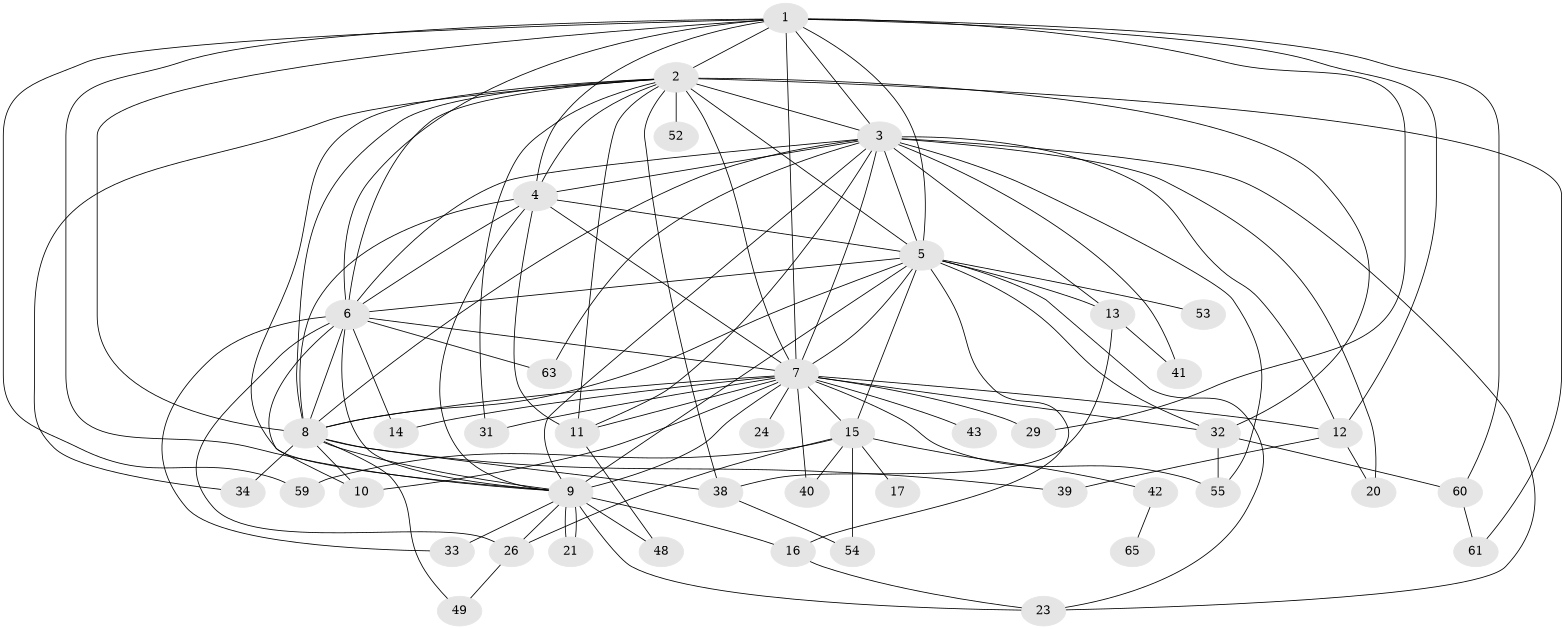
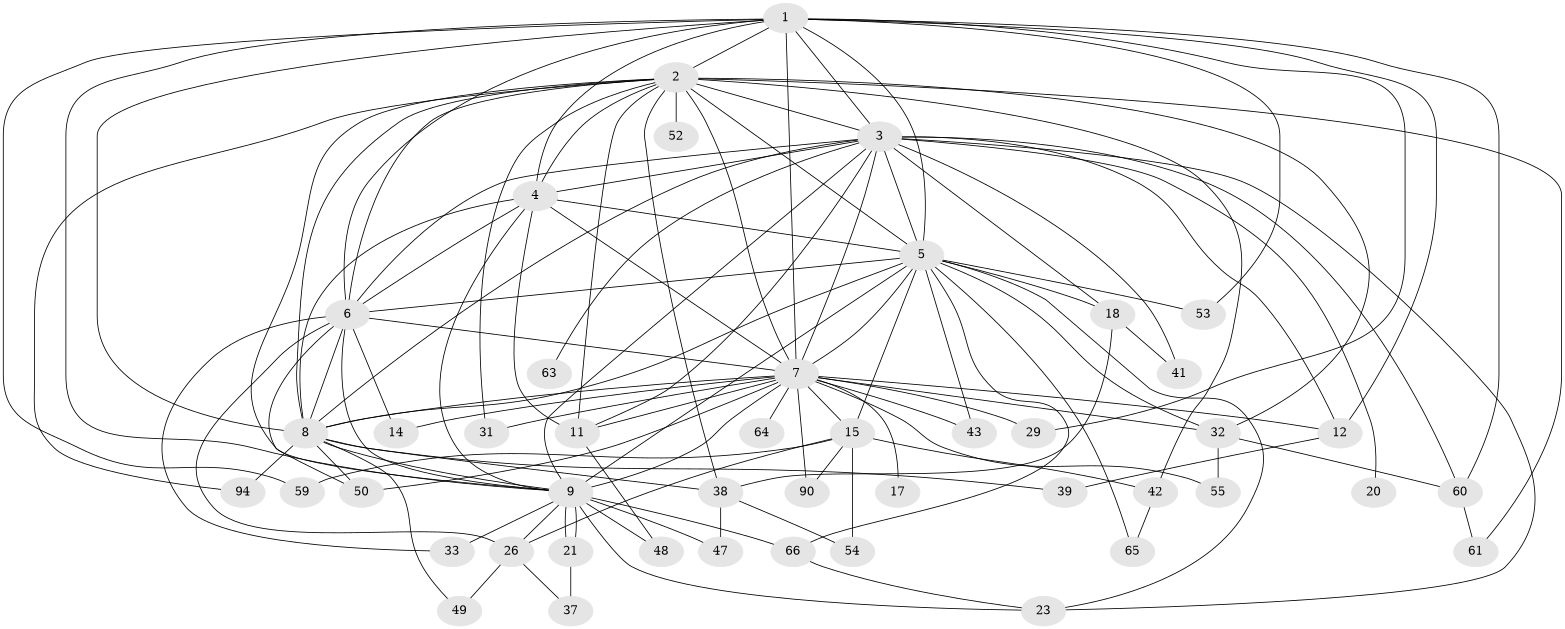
none -> (1152, 56)
none -> (1116, 140)
(1159, 252) -> (1244, 203)
(1113, 315) -> (1113, 315)
none -> (948, 344)
(453, 345) -> none
none -> (1054, 387)
(762, 433) -> (762, 433)
(1356, 461) -> none
(875, 463) -> (877, 413)
(243, 493) -> (243, 493)
(362, 493) -> (362, 493)
(807, 493) -> (807, 493)
none -> (721, 552)
(793, 552) -> (793, 552)
none -> (571, 611)
